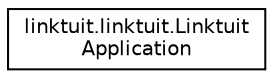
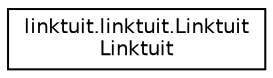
(137, 39) -> (137, 39)
